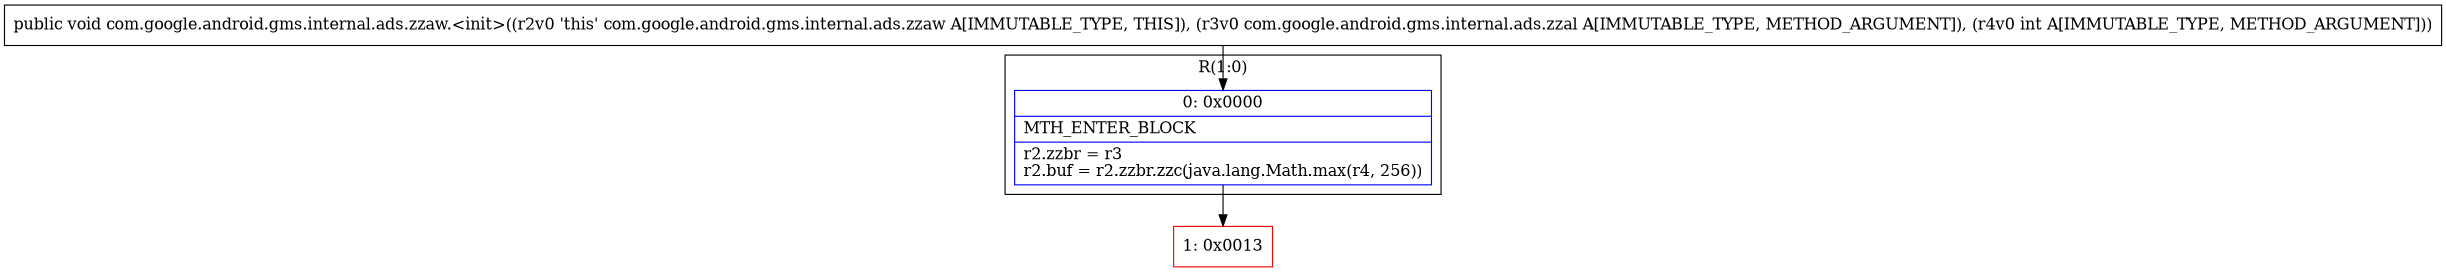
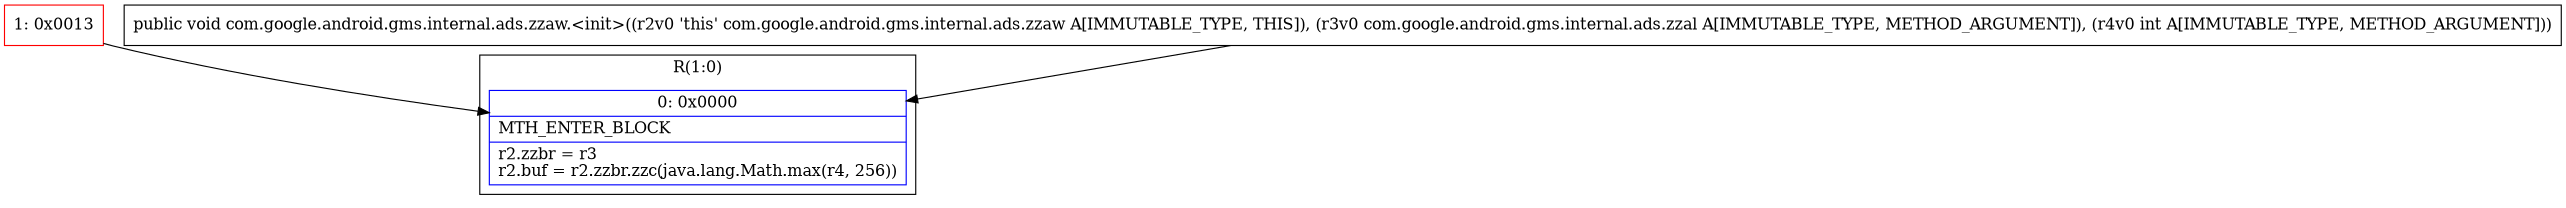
(1223, 201) -> (290, 82)
